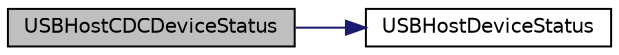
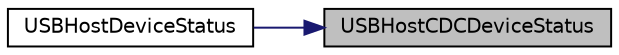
(321, 28) -> (279, 28)
